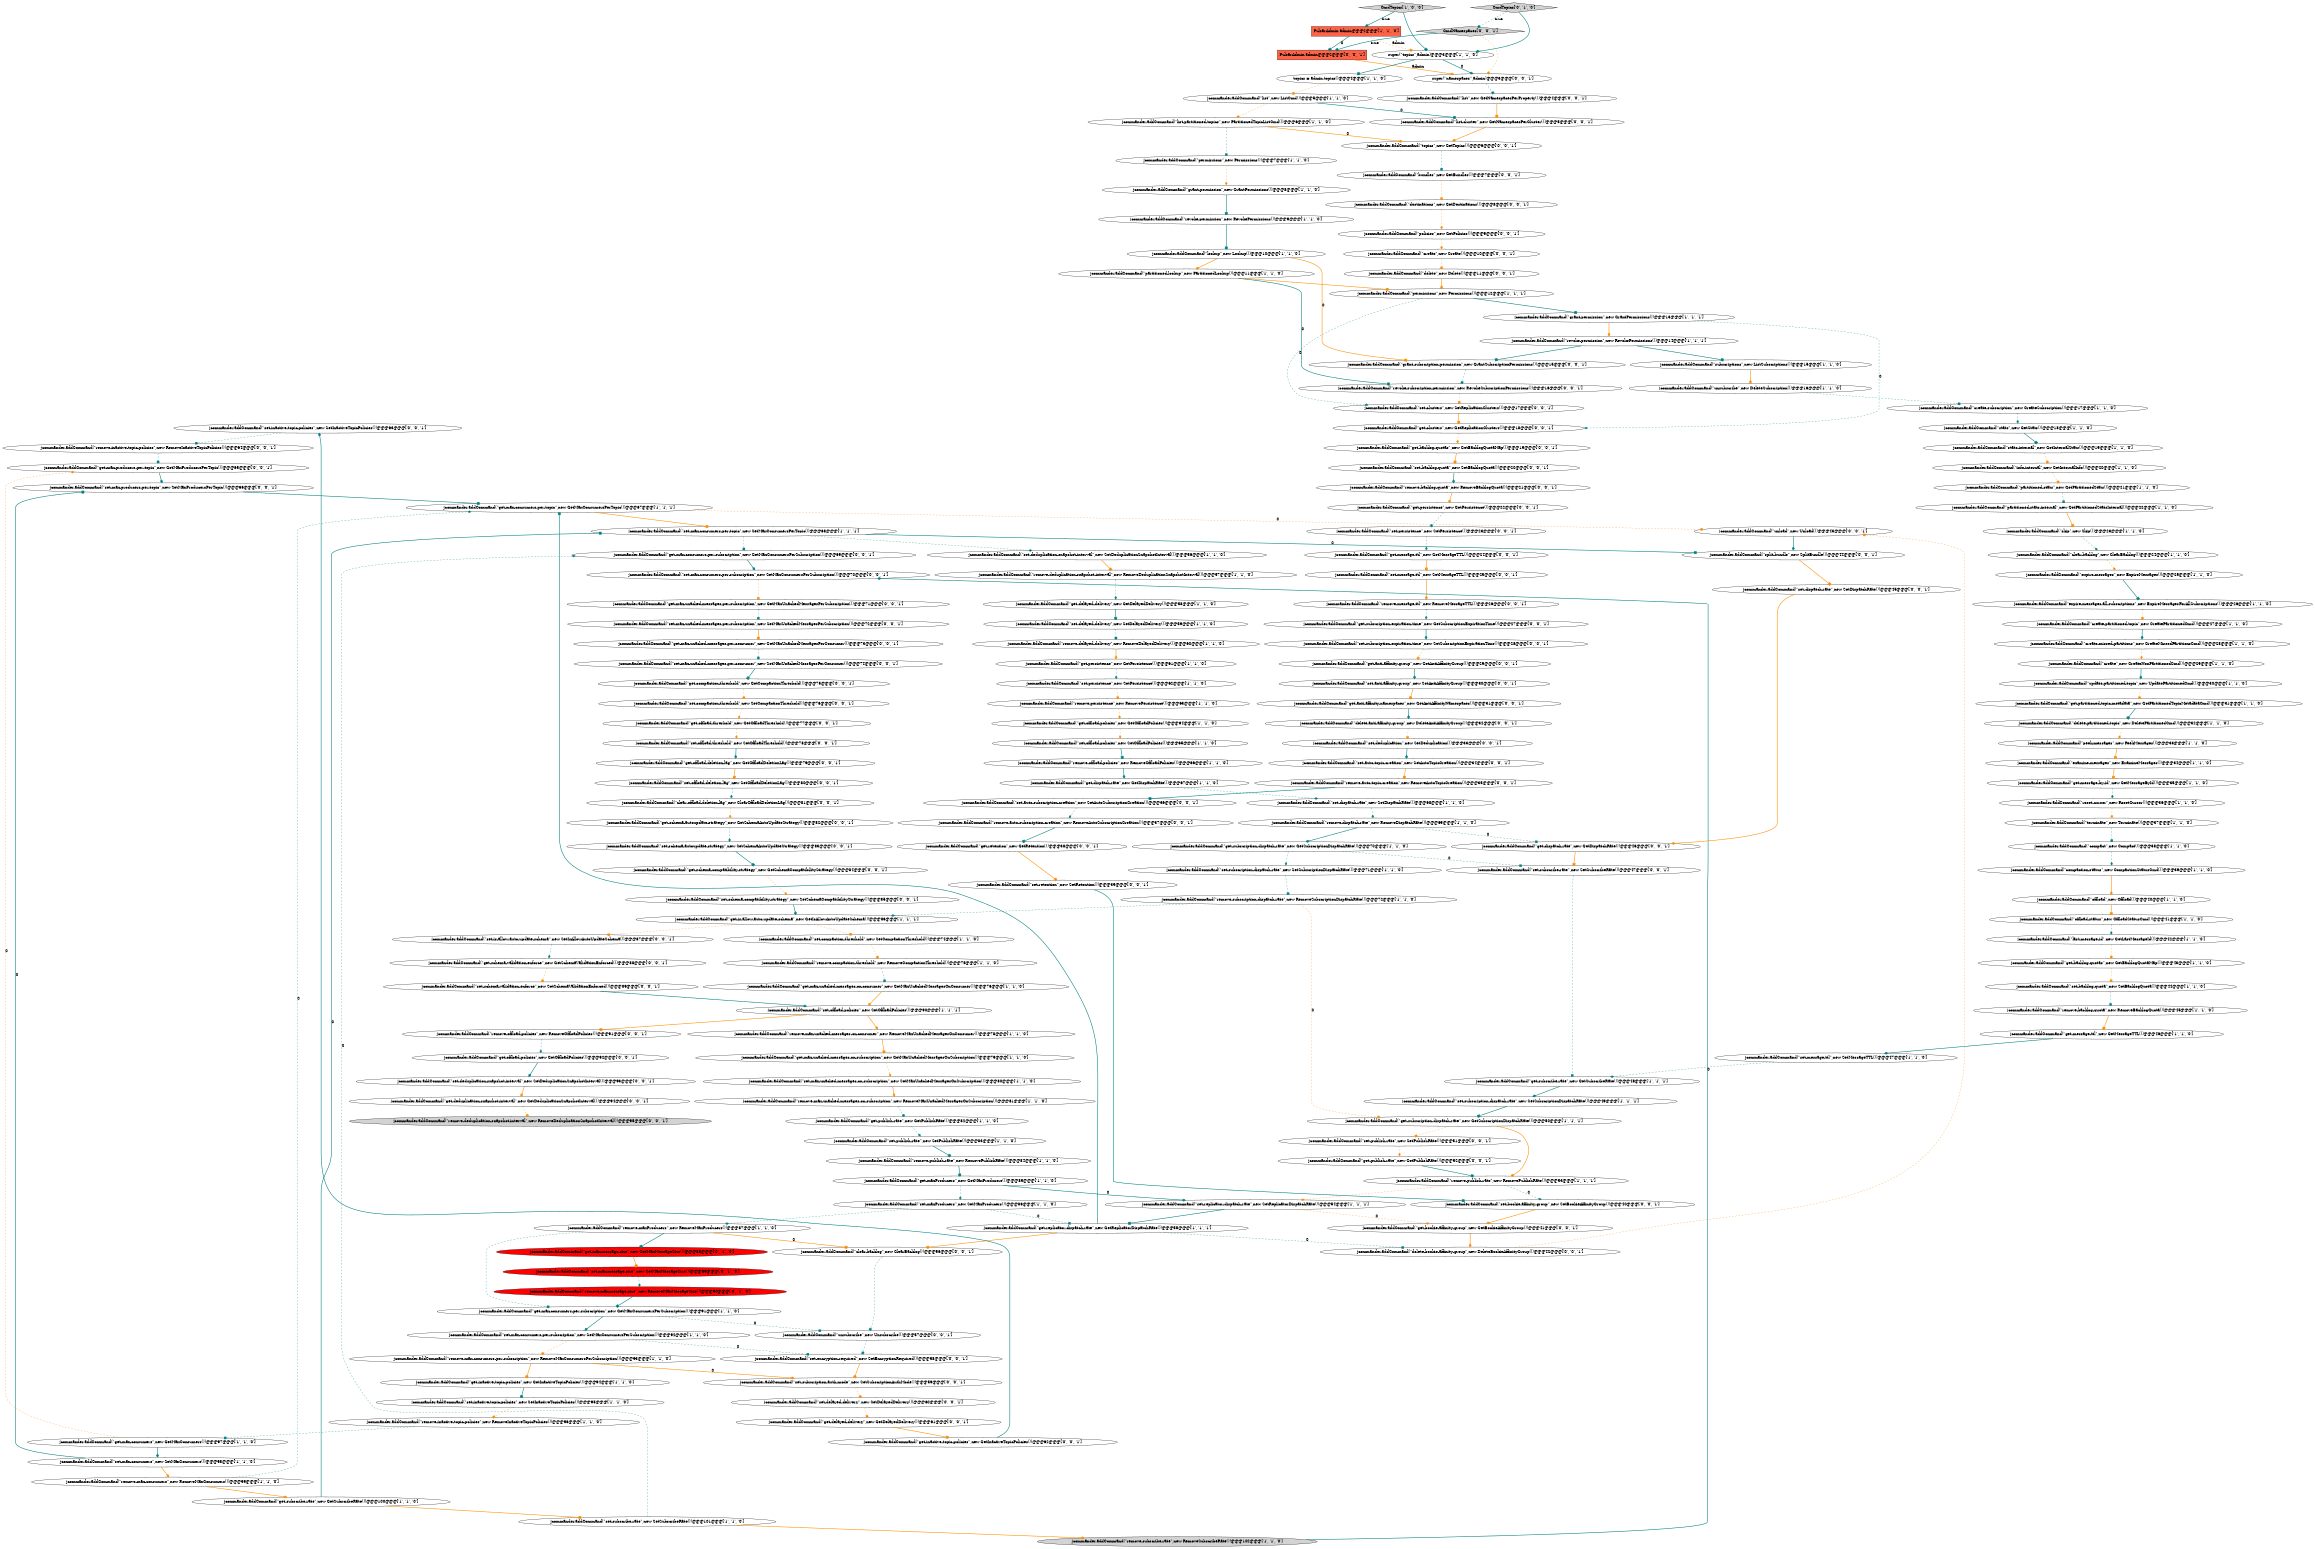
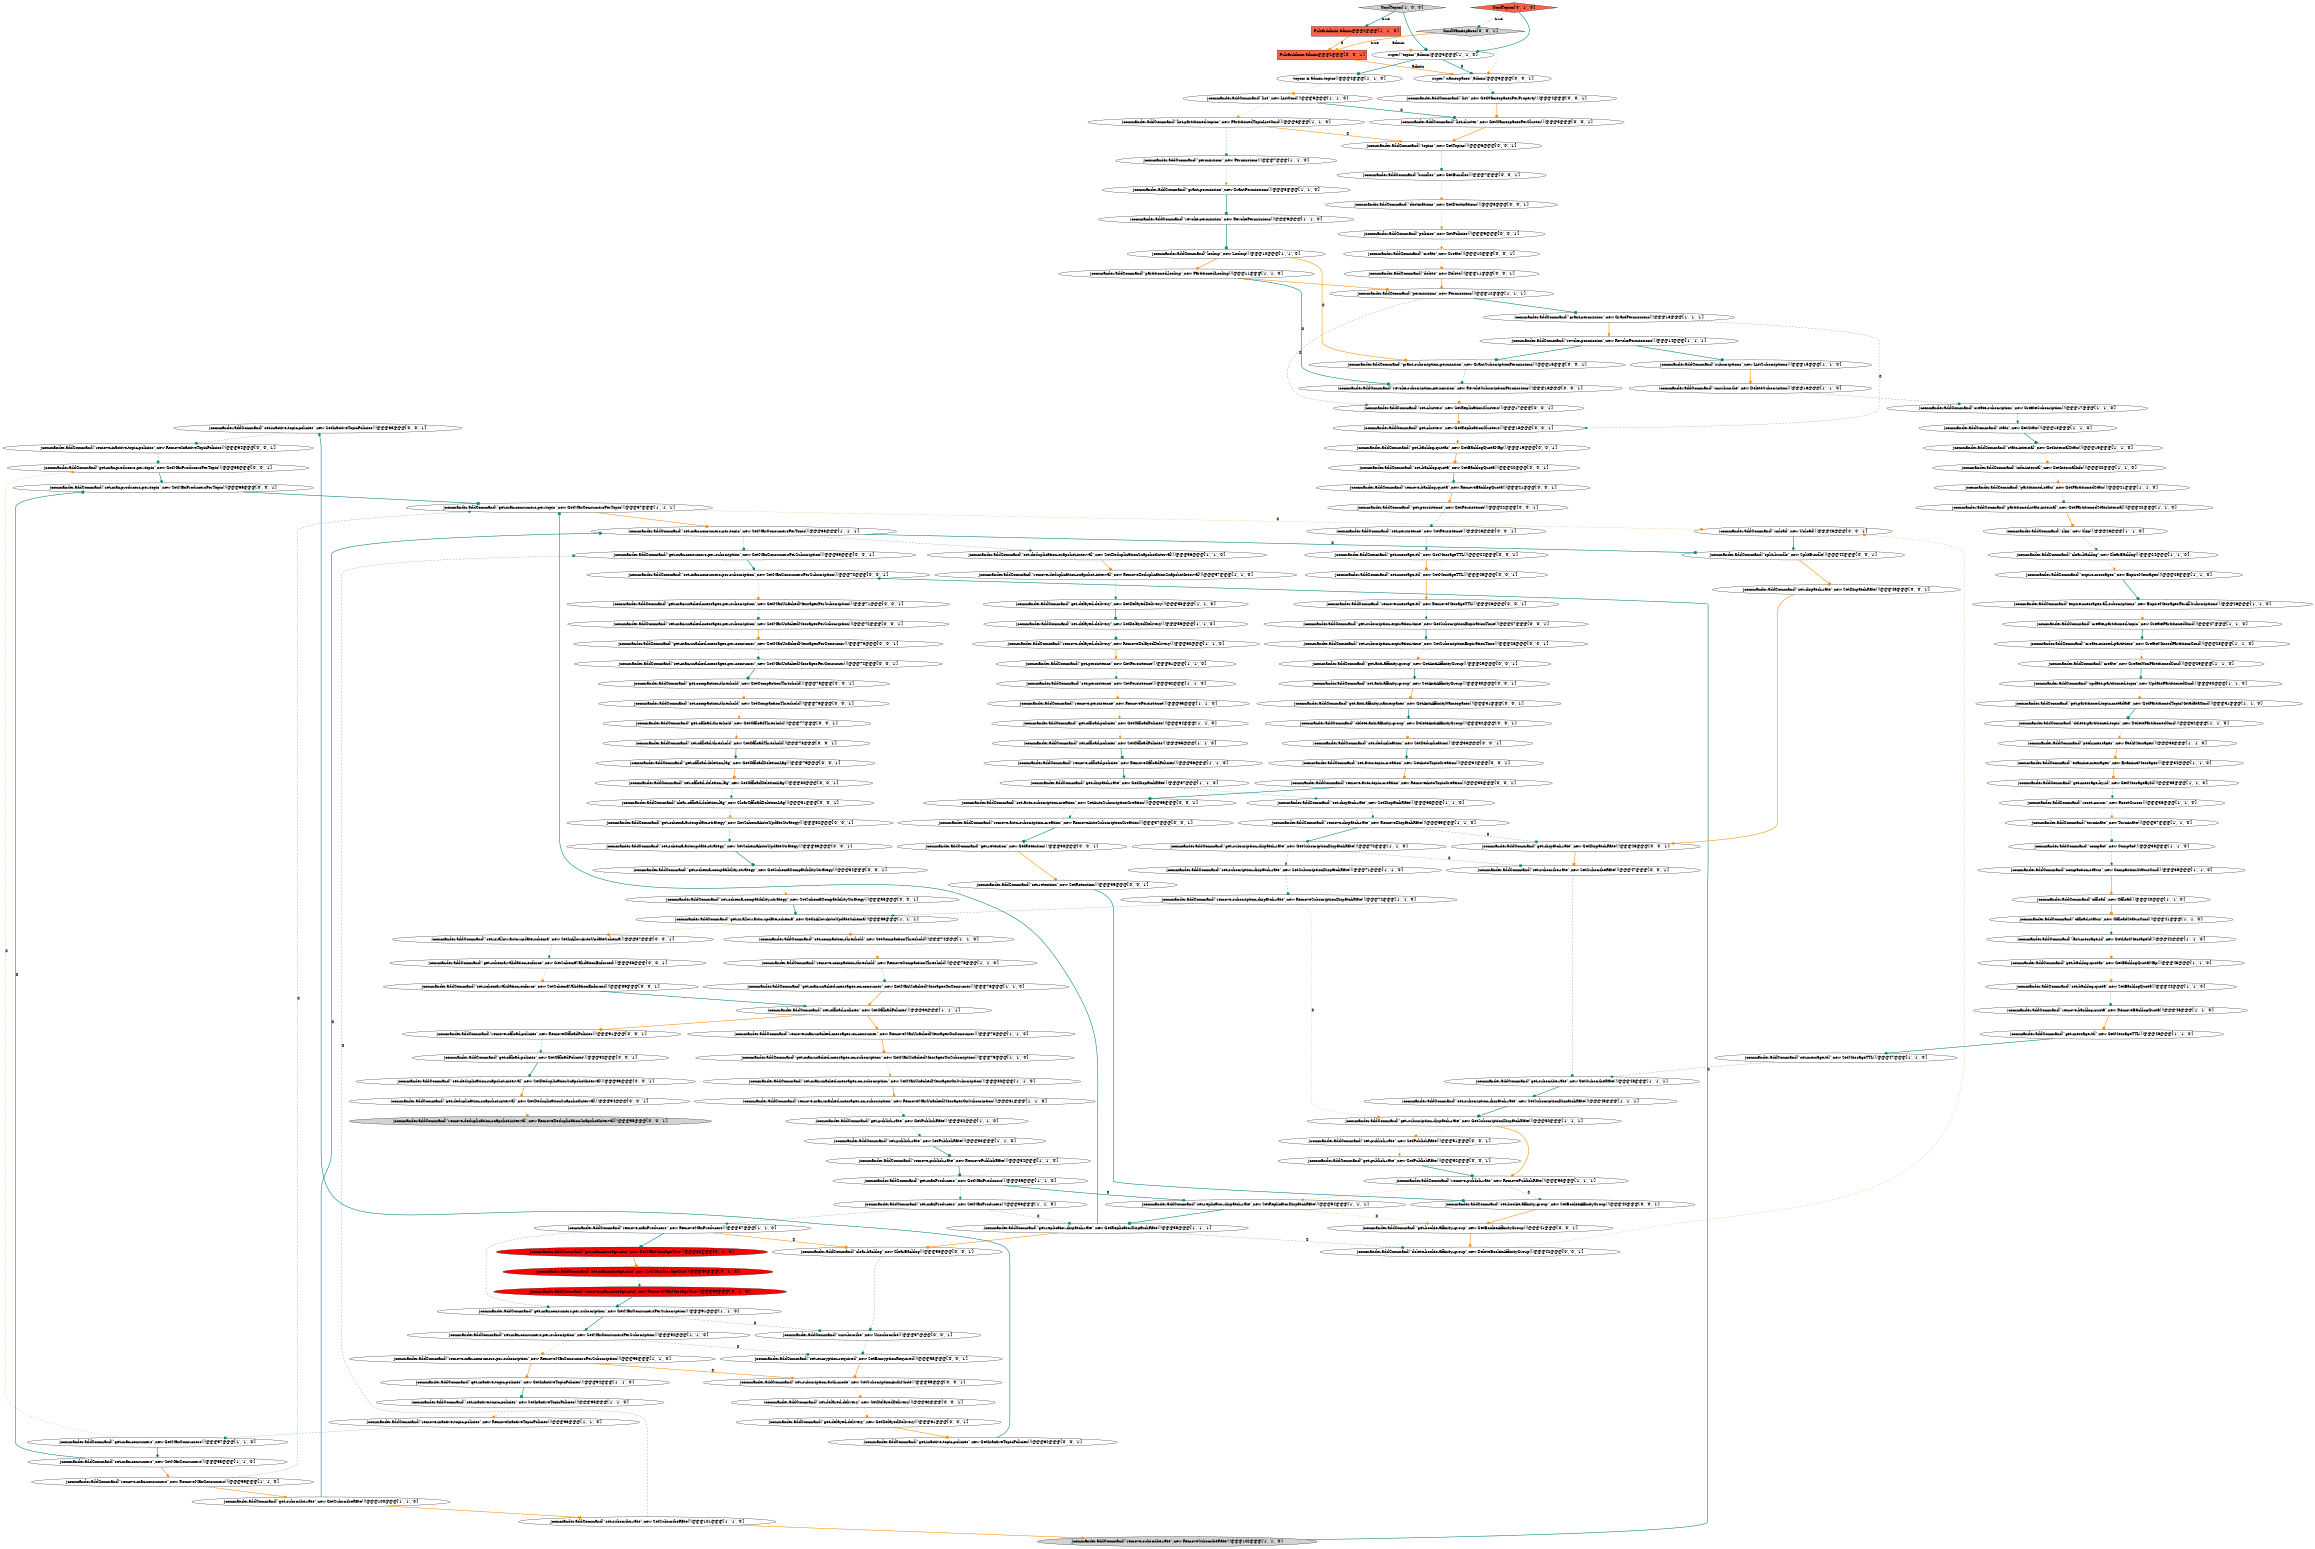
(1514, 8) -> (1514, 8)
(1388, 38) -> (1388, 38)
(1340, 42) -> (1340, 42)
